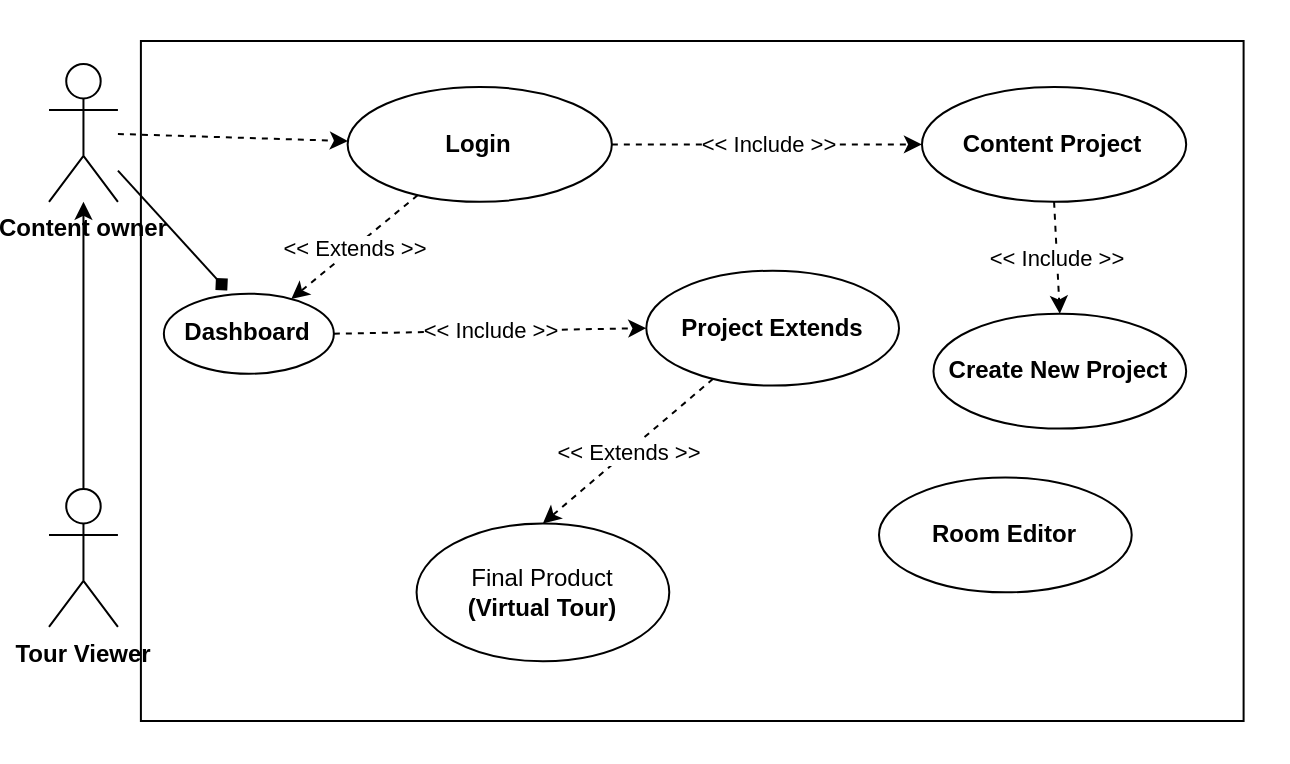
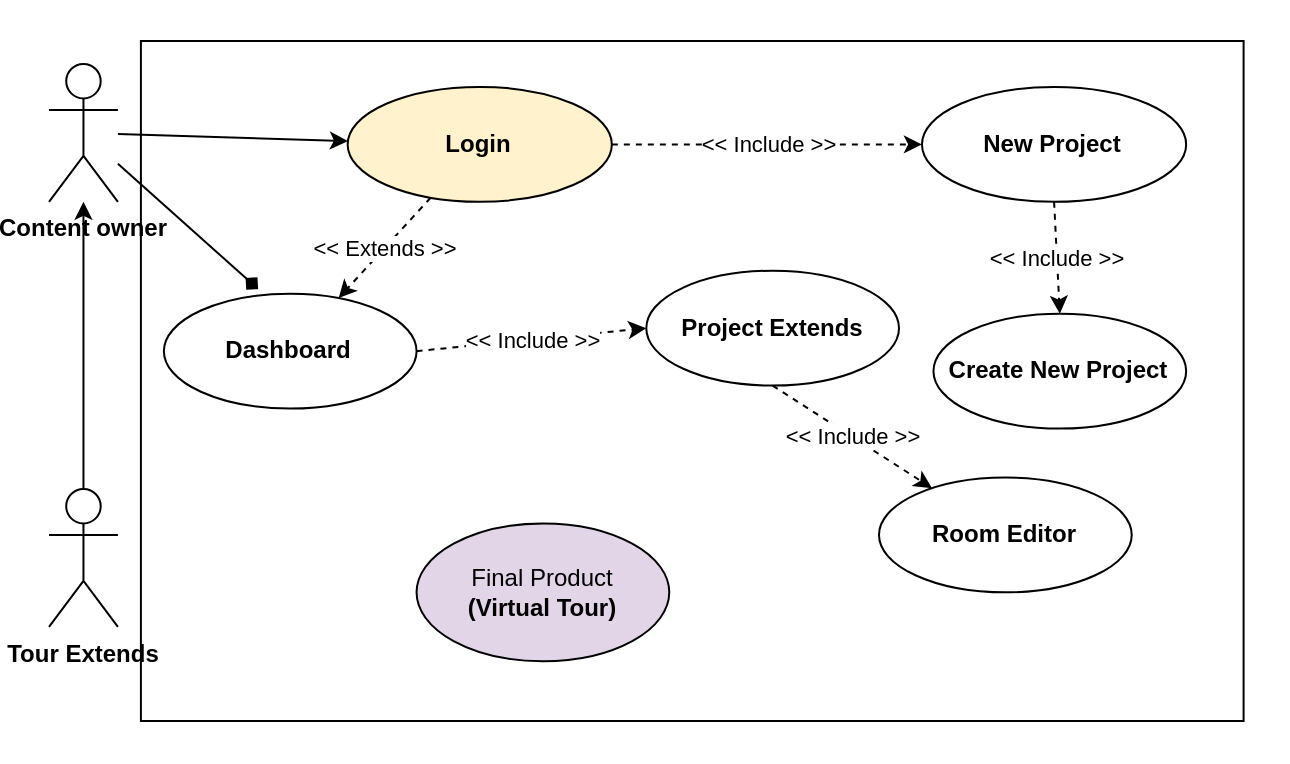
(227, 137) -> (227, 137)
(480, 144) -> (480, 144)
(1053, 145) -> (1053, 145)
(249, 334) -> (290, 351)
none -> (881, 455)
(594, 480) -> none
(543, 592) -> (543, 592)
(84, 655) -> (84, 655)
